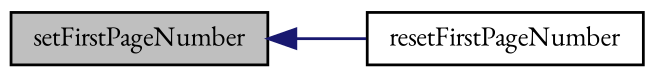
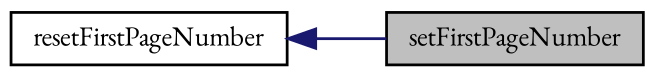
(331, 39) -> (351, 39)
